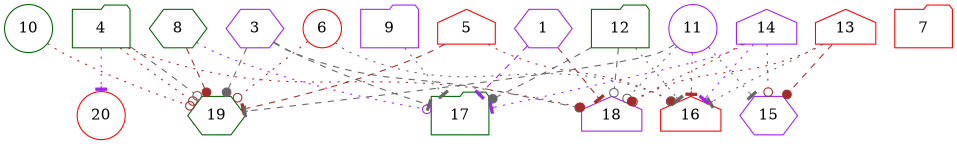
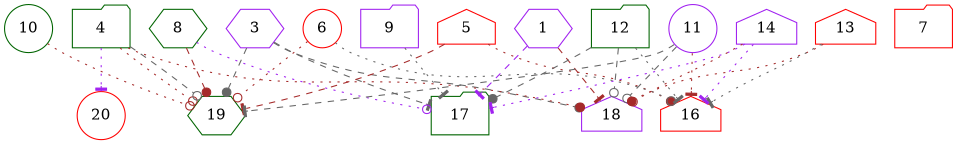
(660, 64) -> (660, 64)
(769, 116) -> none
